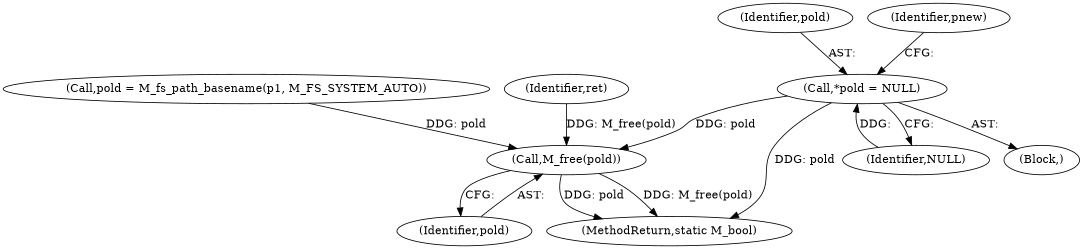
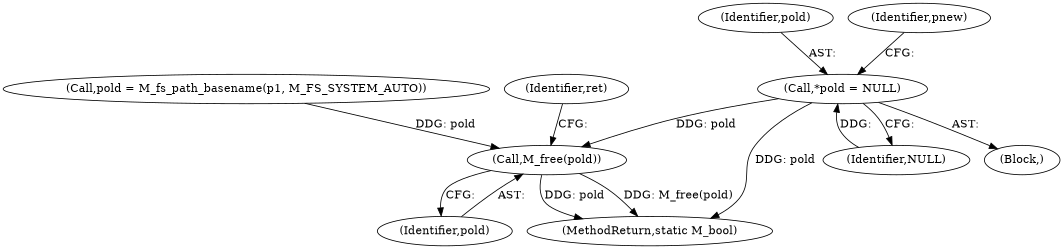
(621, 125) -> (575, 125)
